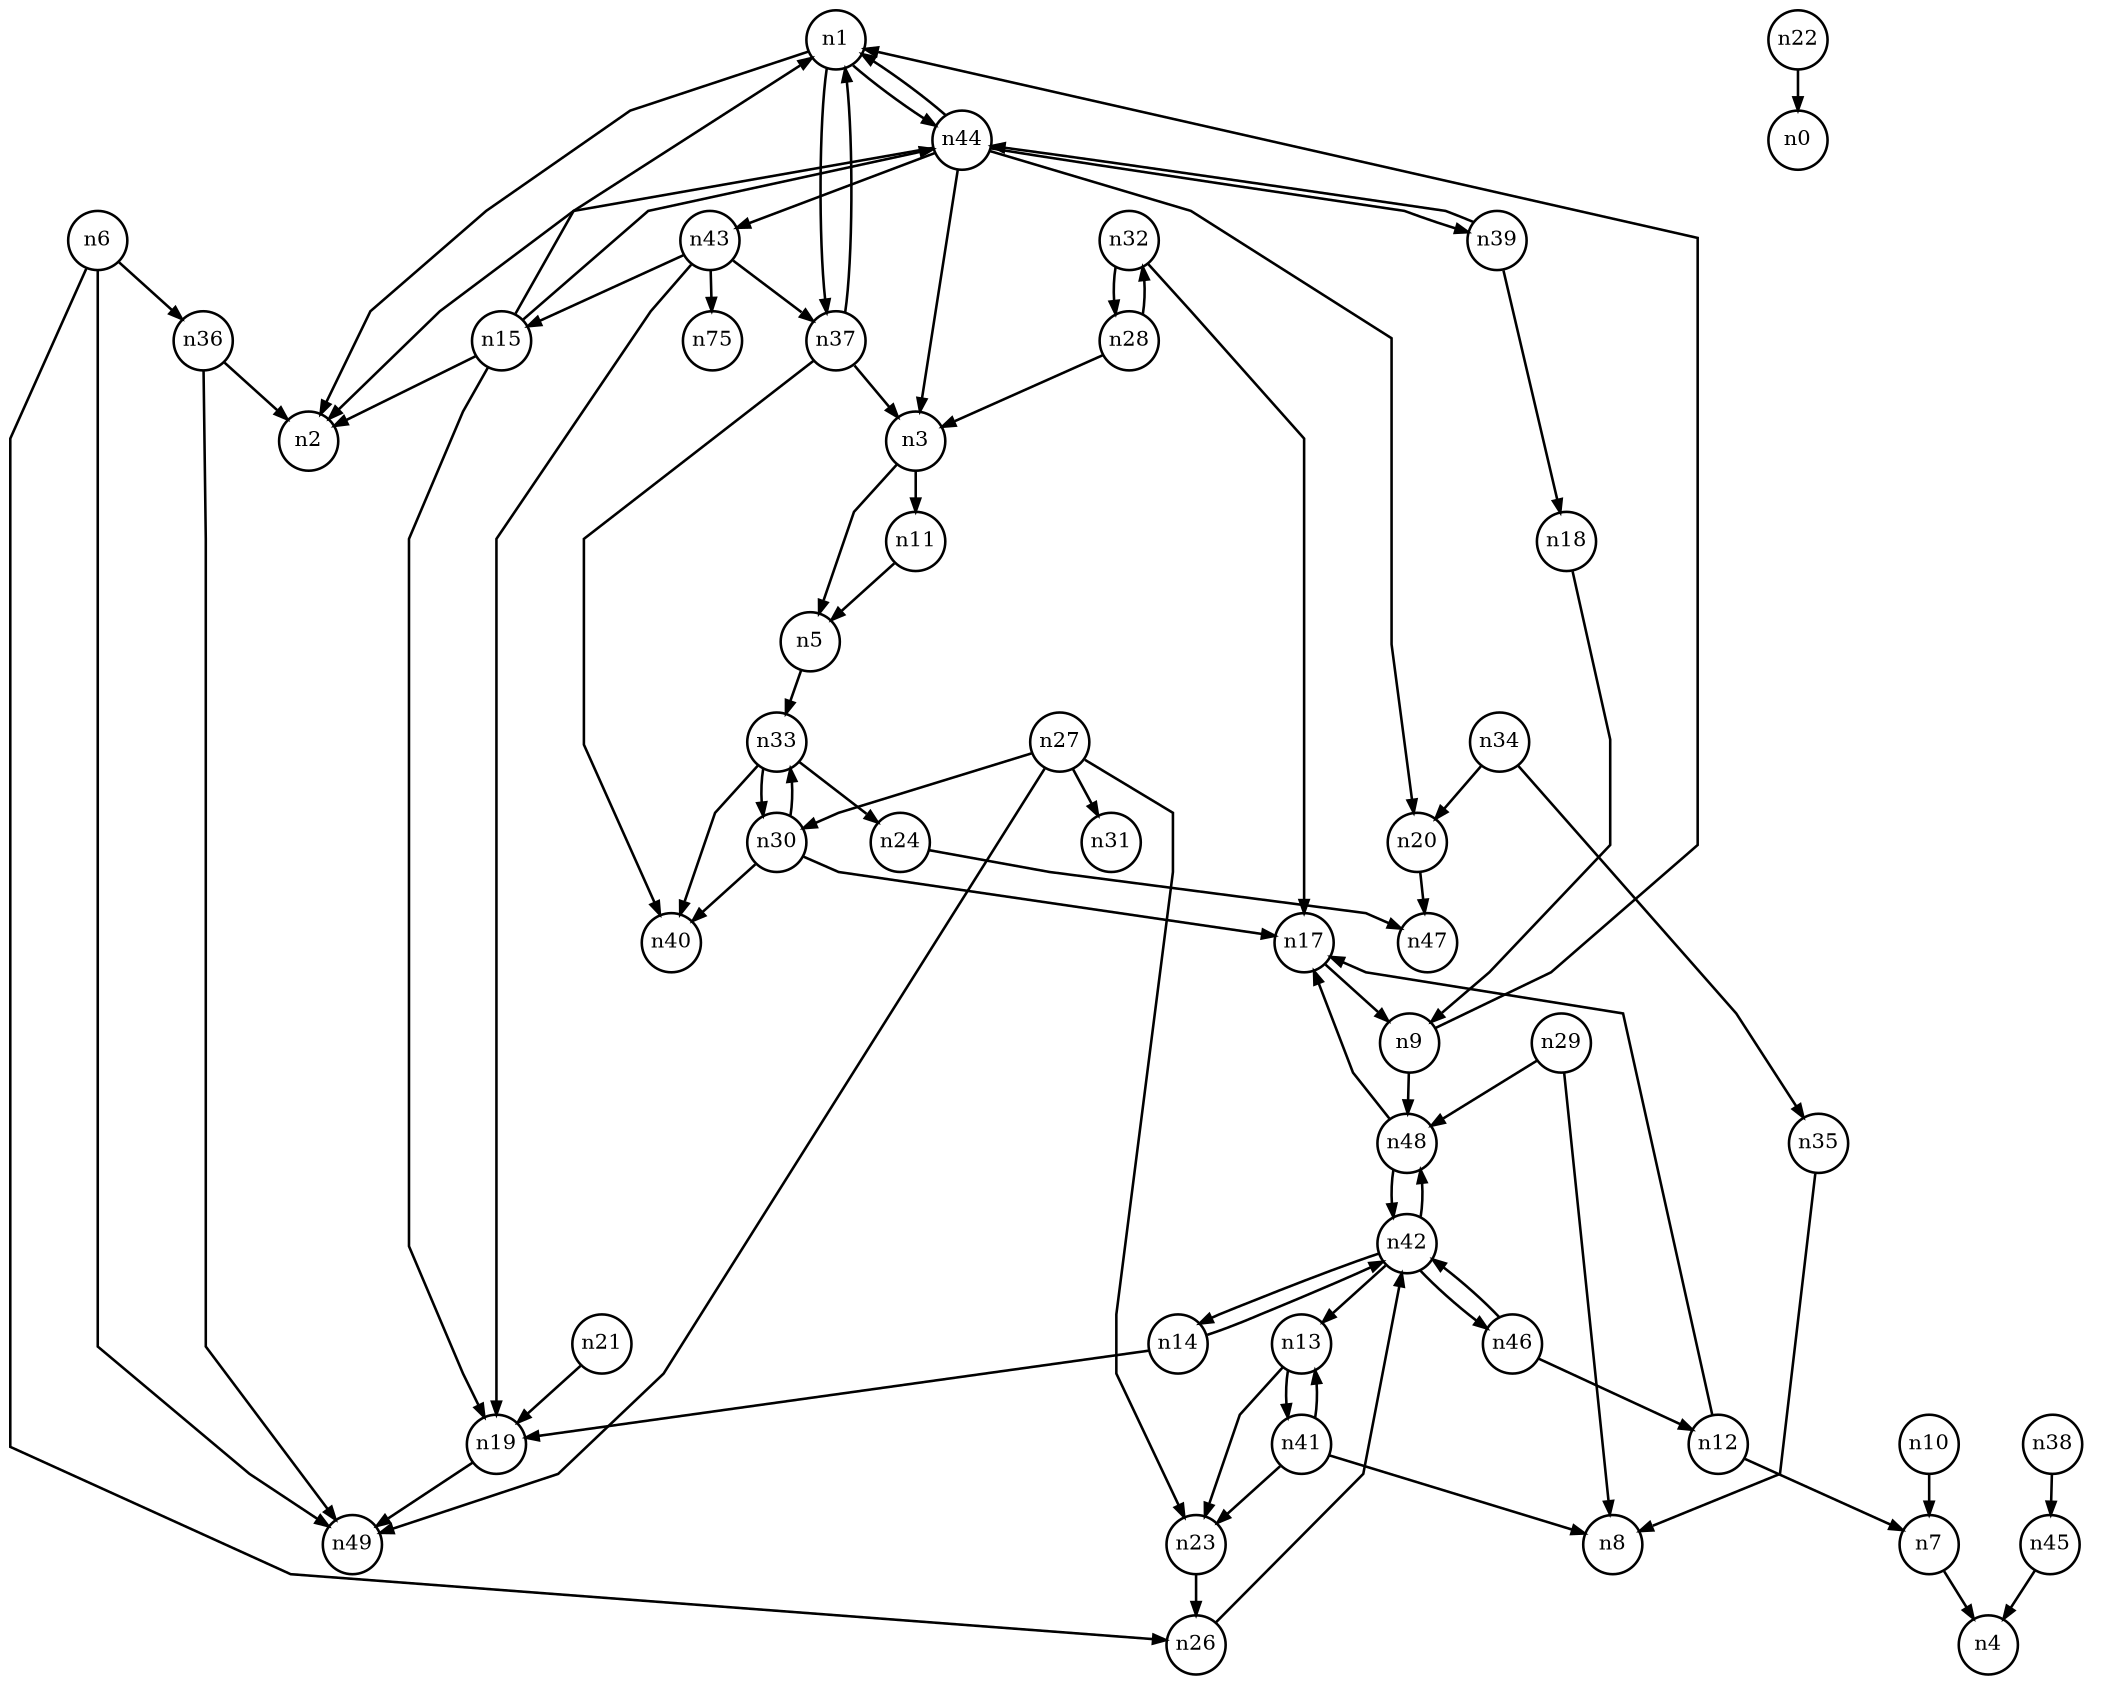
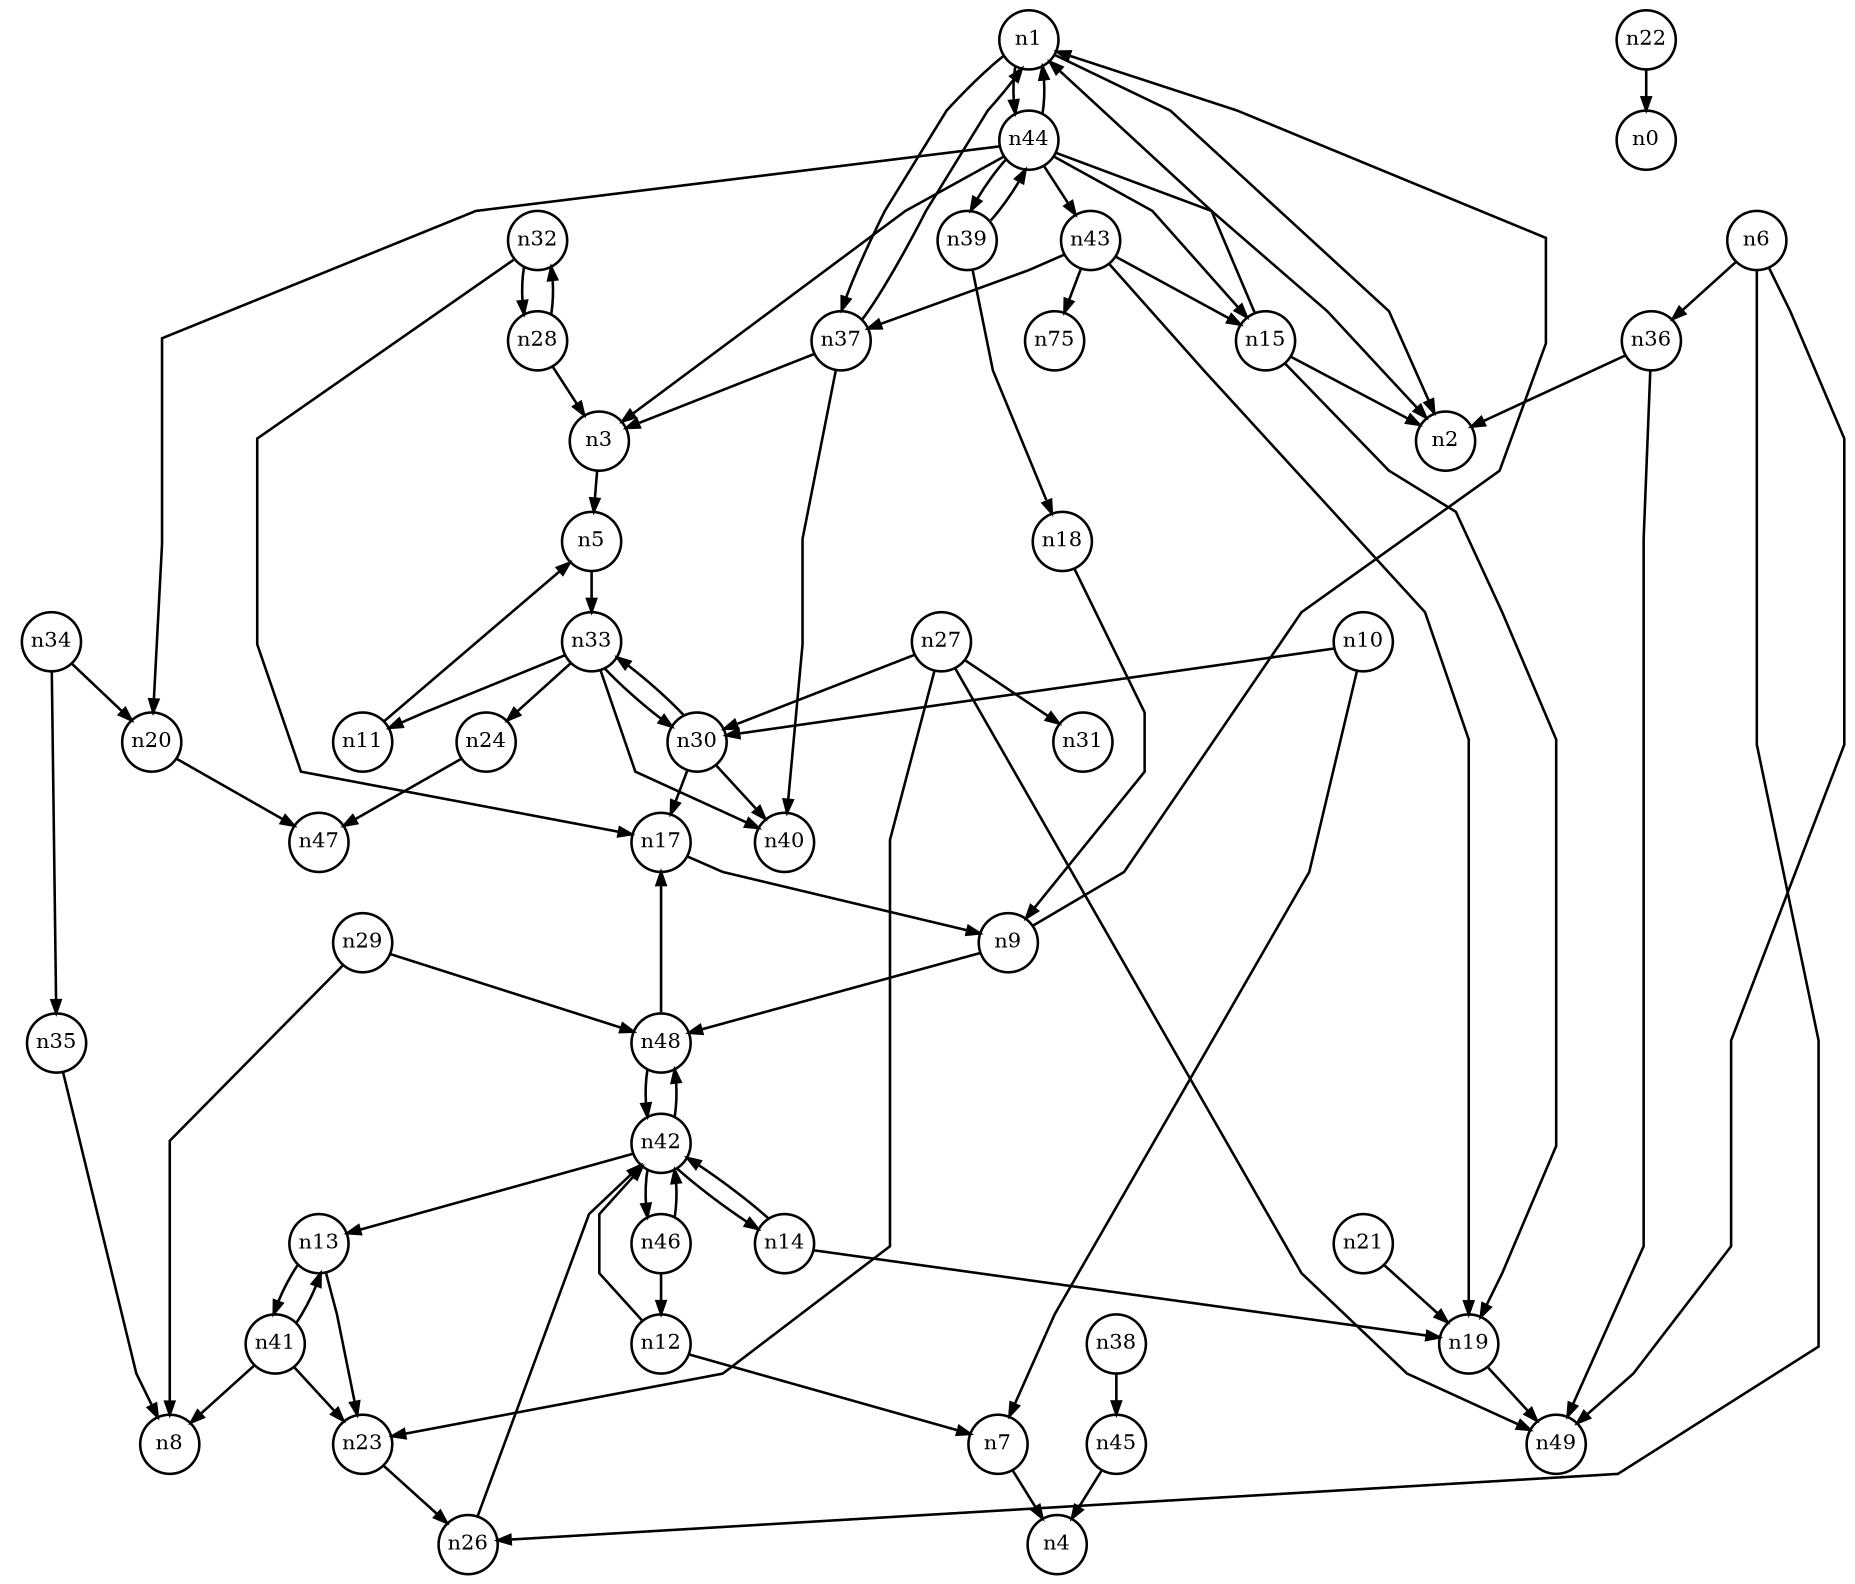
(641, 218) -> (1158, 217)
(916, 484) -> (483, 689)
none -> (1052, 689)
(1637, 1075) -> (599, 1250)
